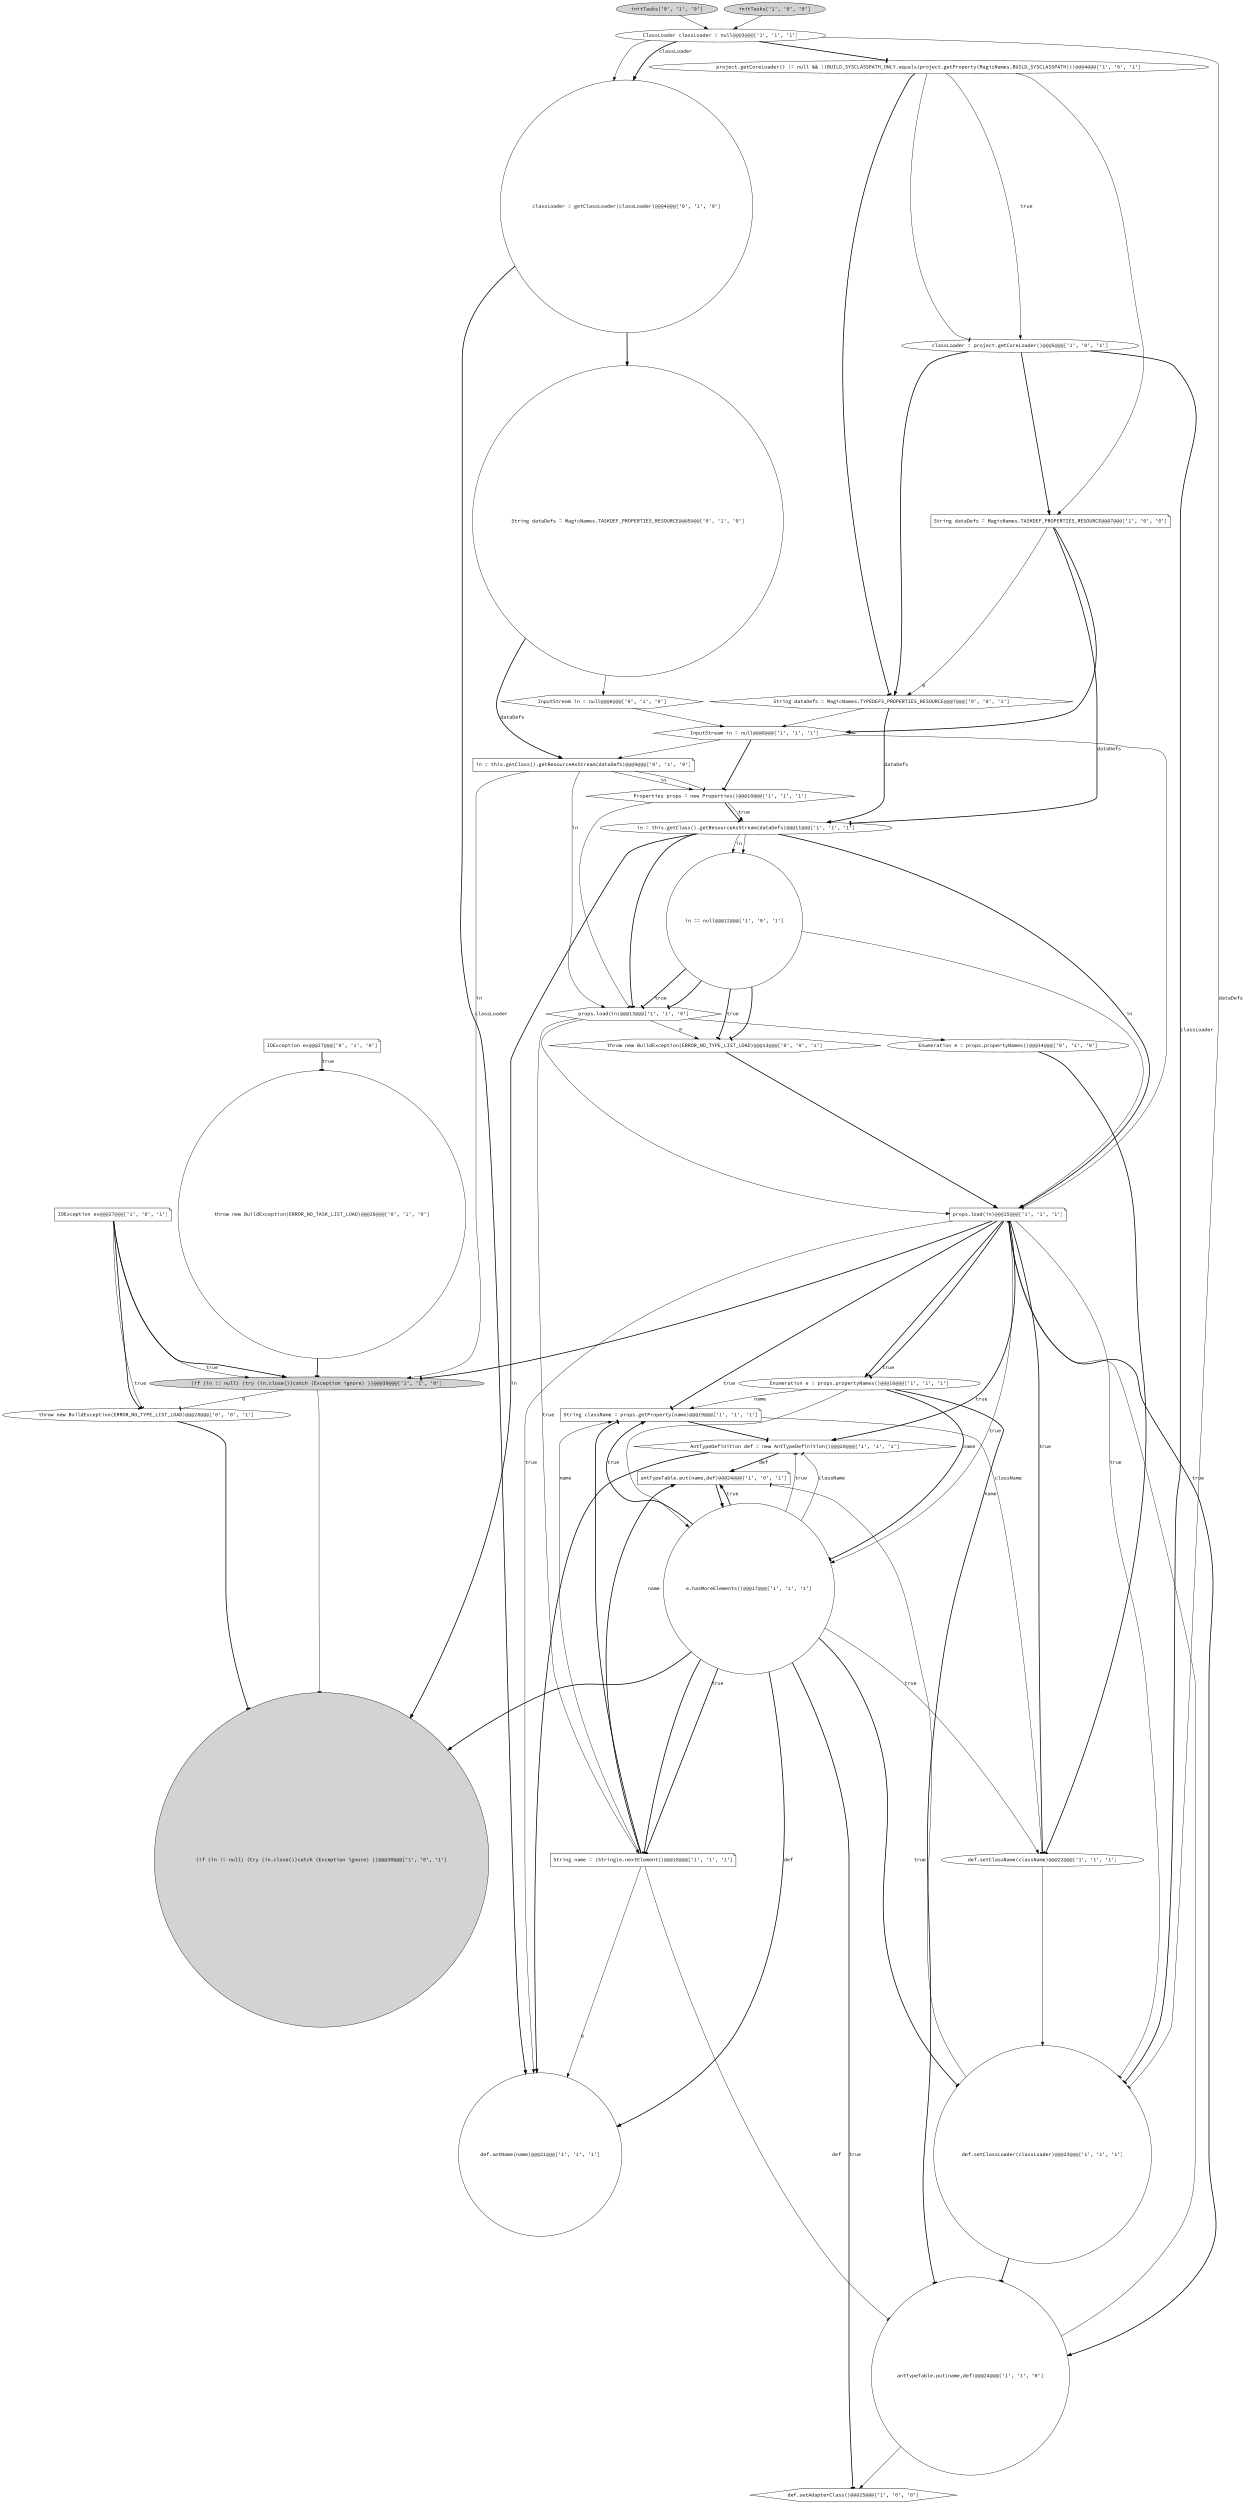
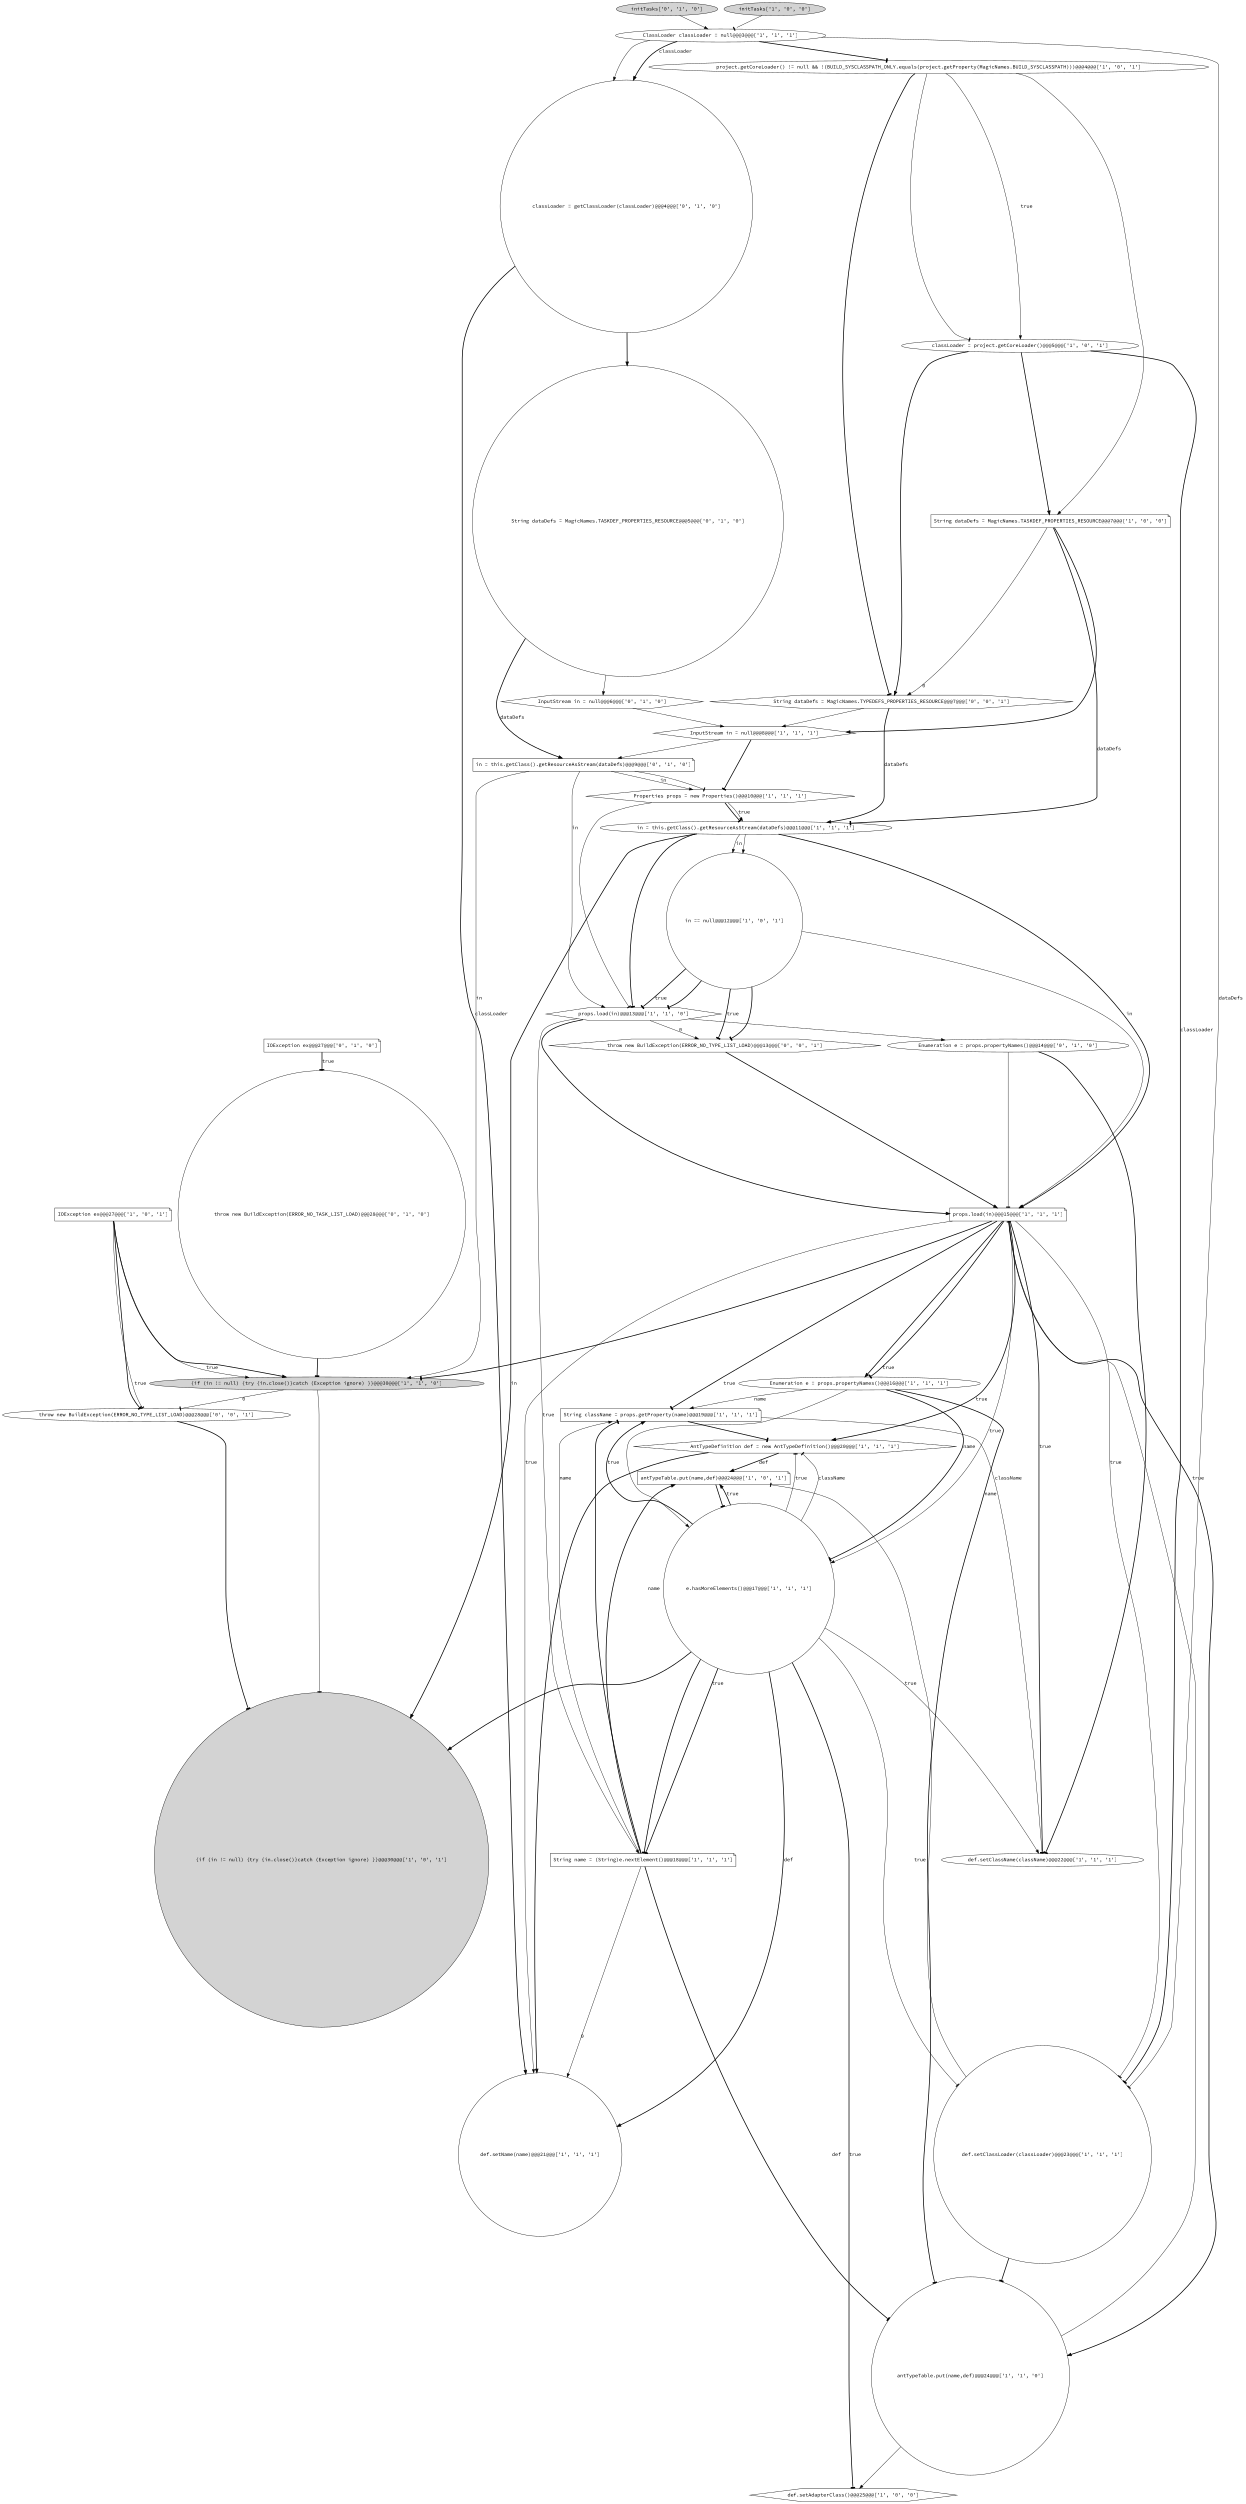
(750, 21) -> (750, 21)
(1167, 851) -> (1008, 1129)
(699, 1164) -> (699, 1164)
(719, 1495) -> (719, 1495)
(885, 1862) -> (885, 1862)
(1043, 1954) -> none
(738, 2108) -> (738, 2108)
